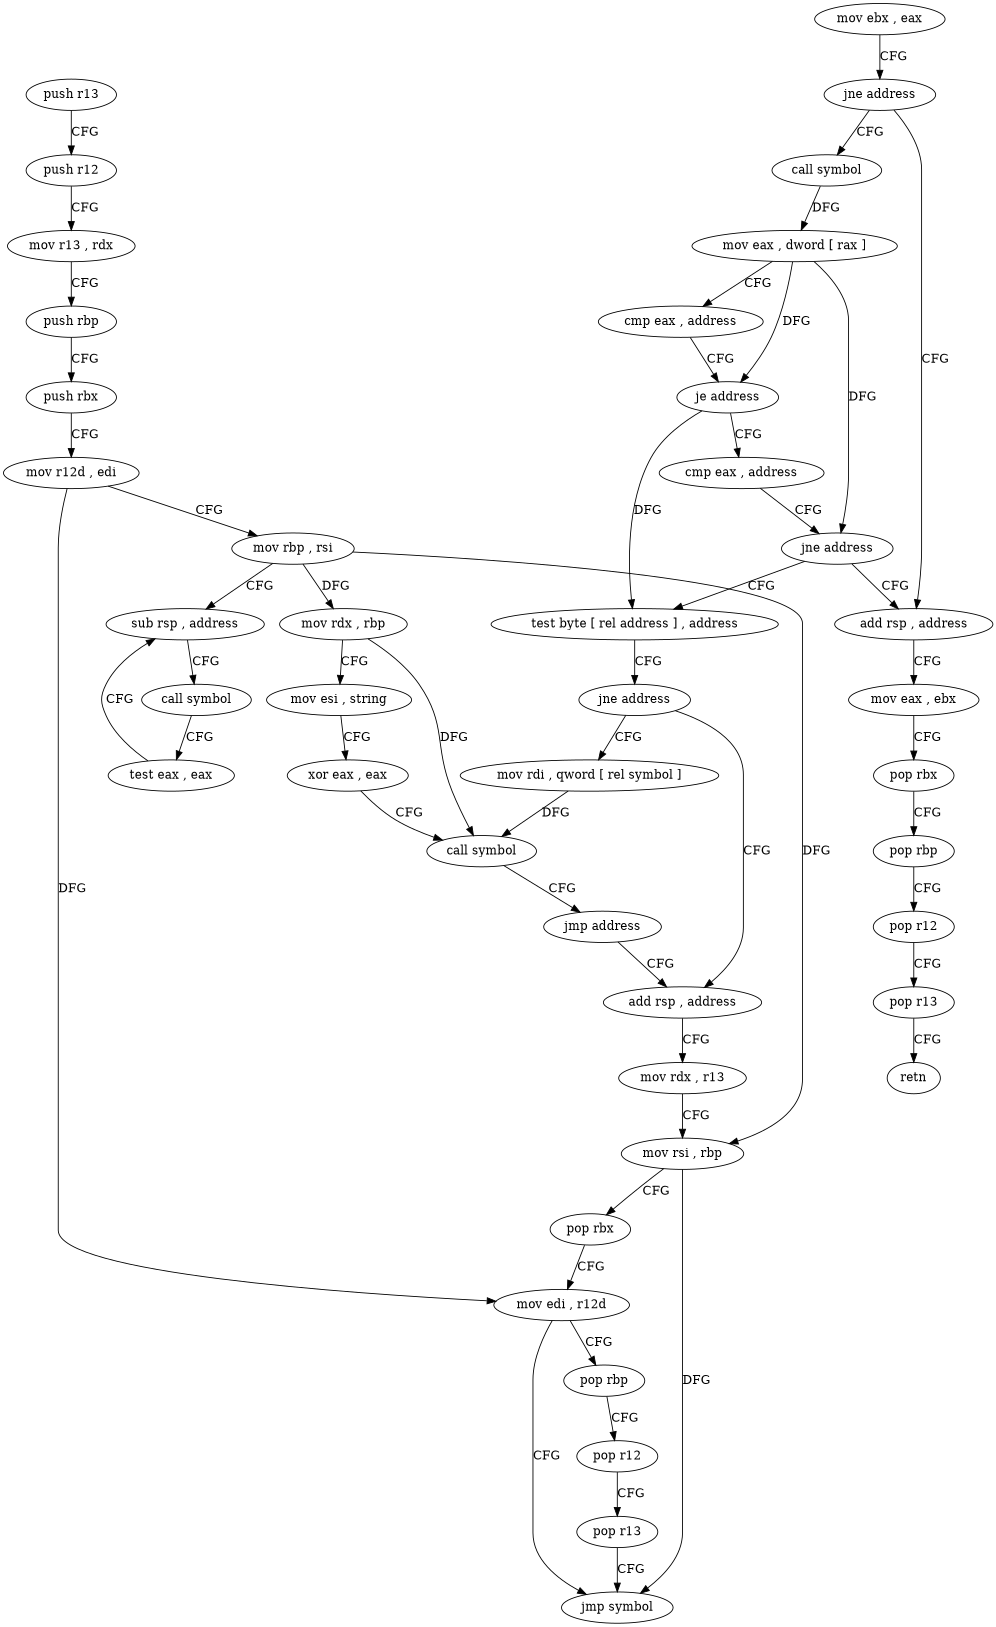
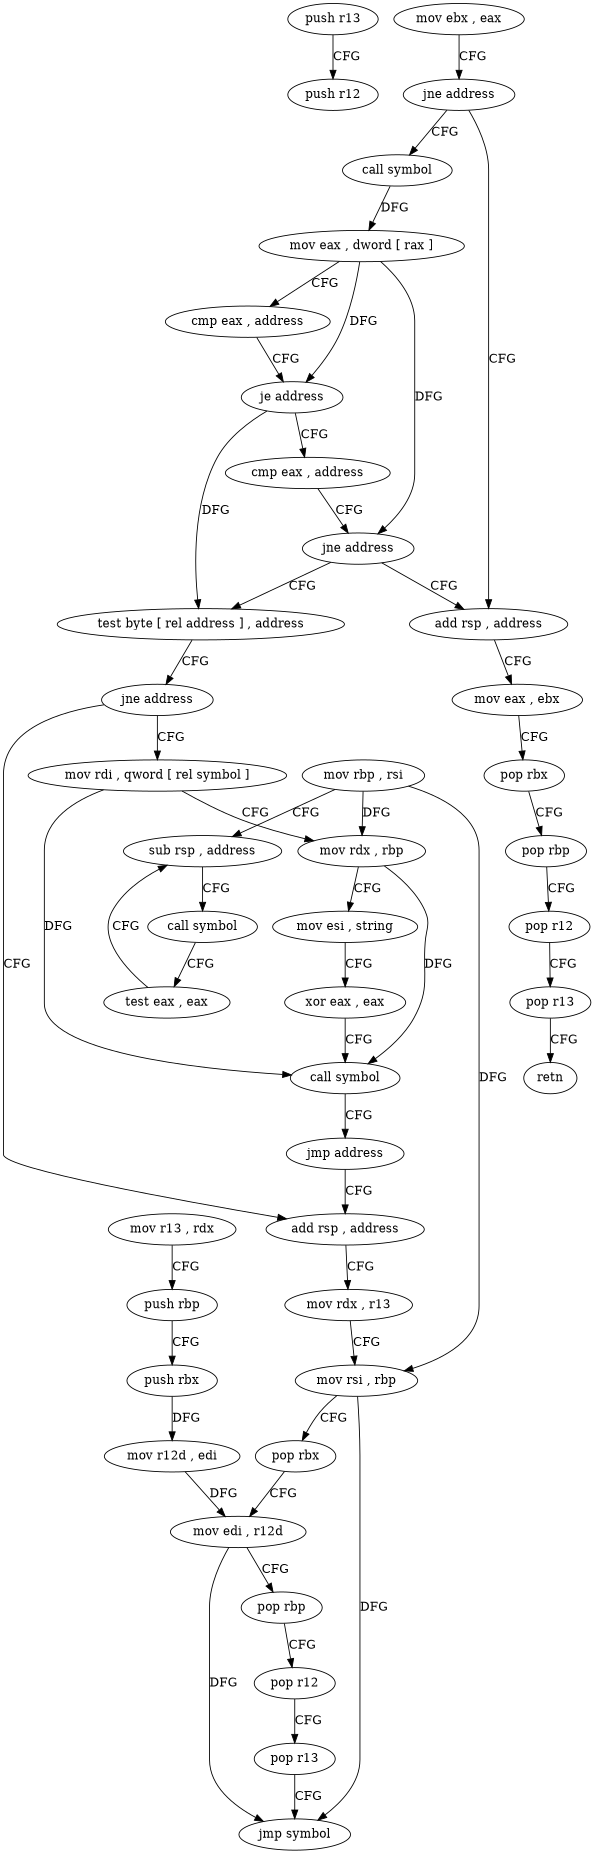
(71, 204) -> none
(85, 435) -> (186, 1418)
(178, 510) -> none
none -> (242, 820)
(547, 1456) -> (224, 1683)
